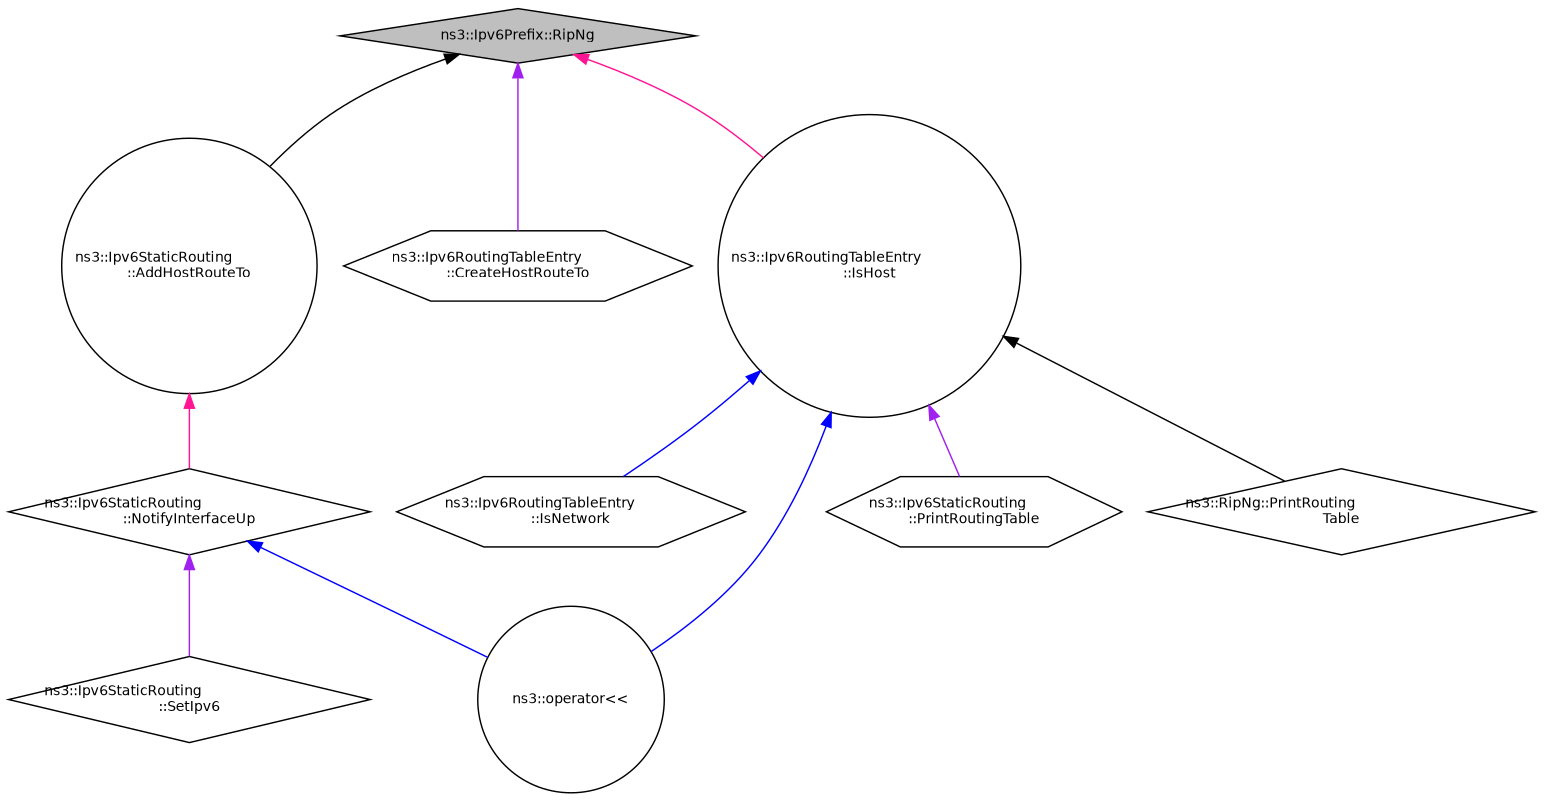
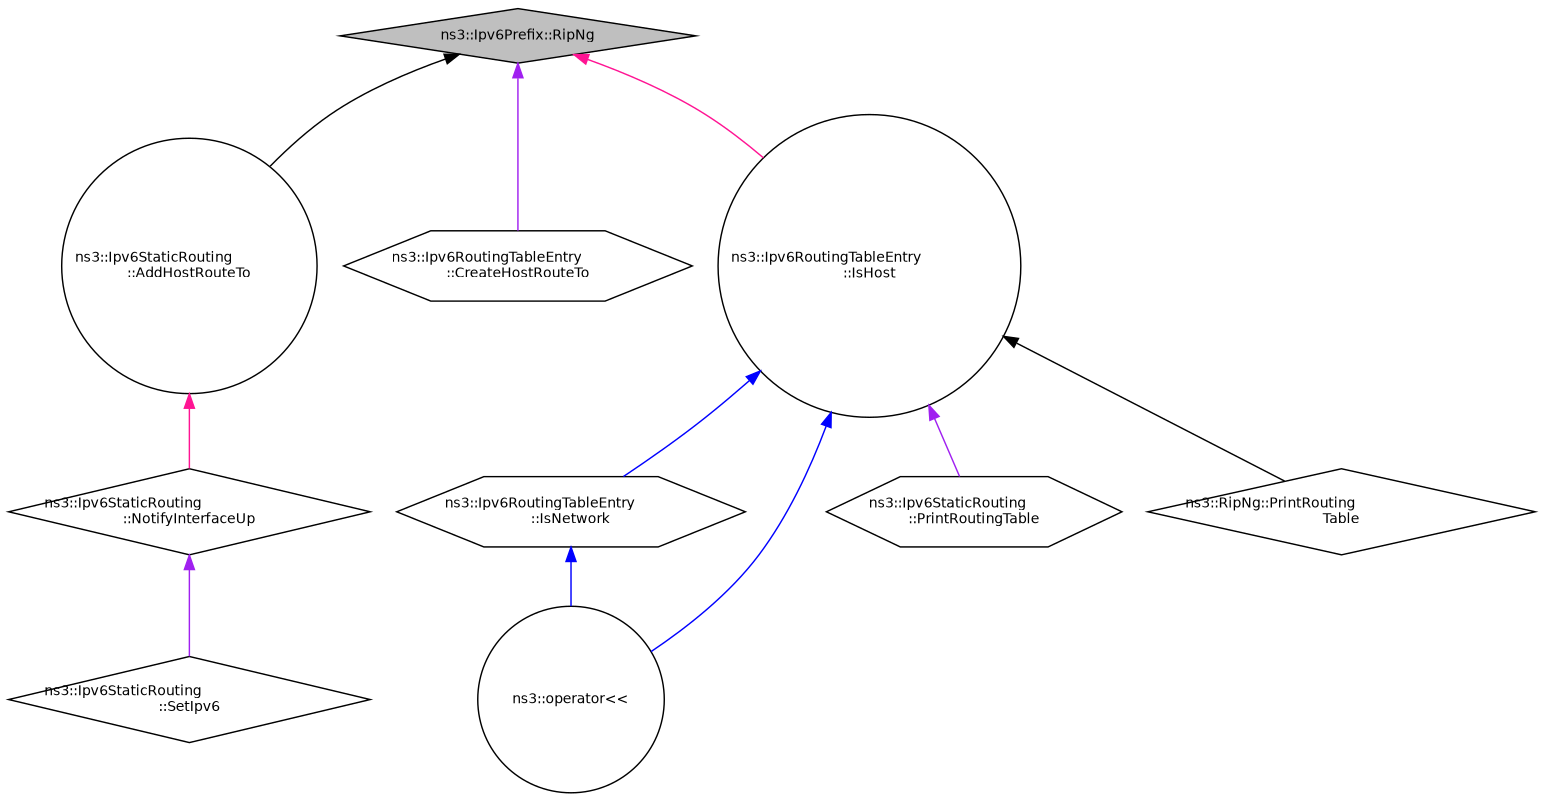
(374, 602) -> (571, 584)
